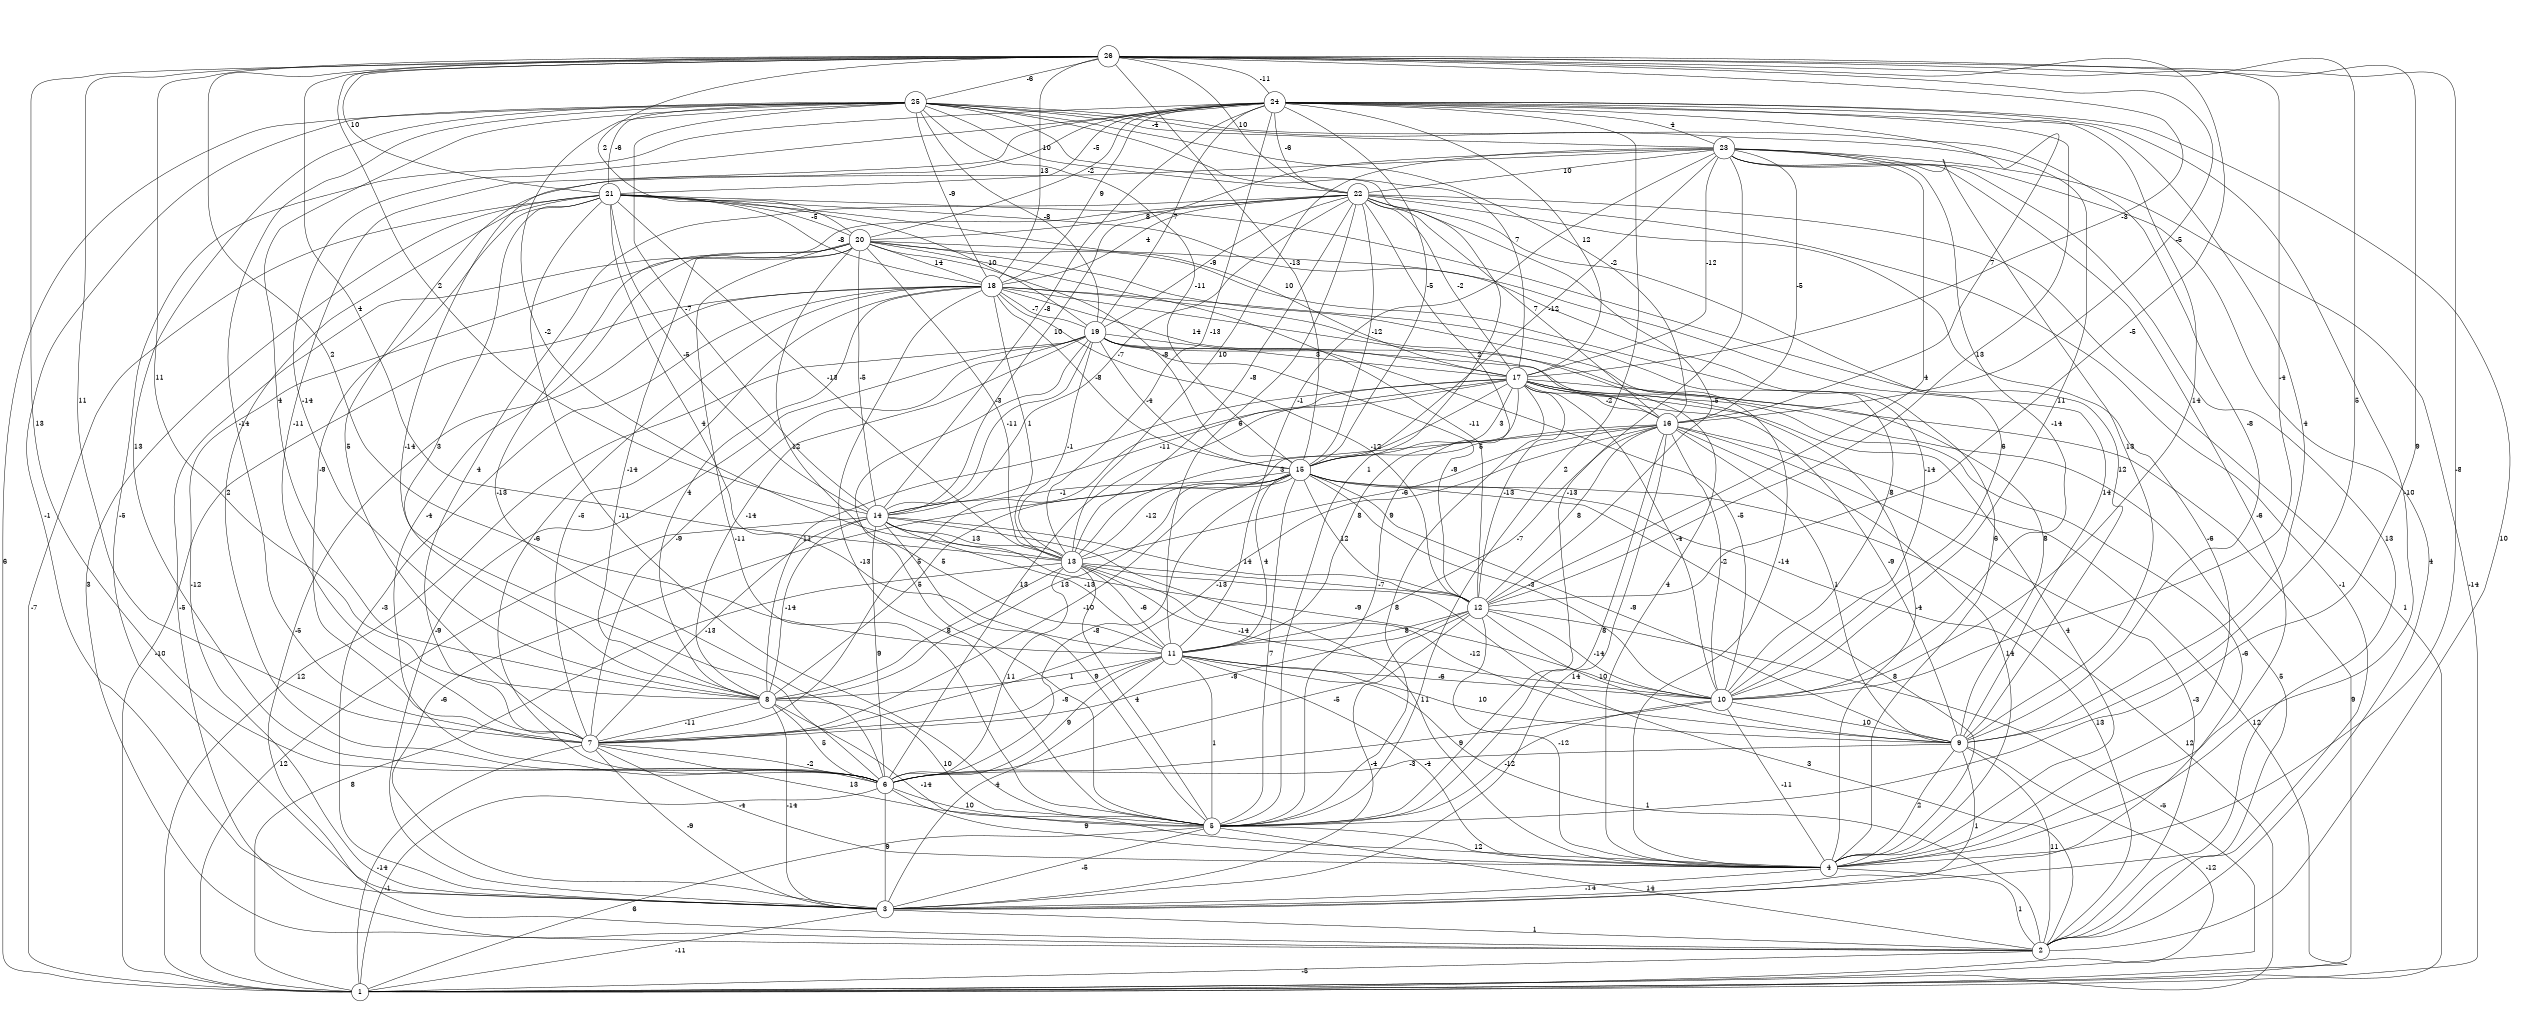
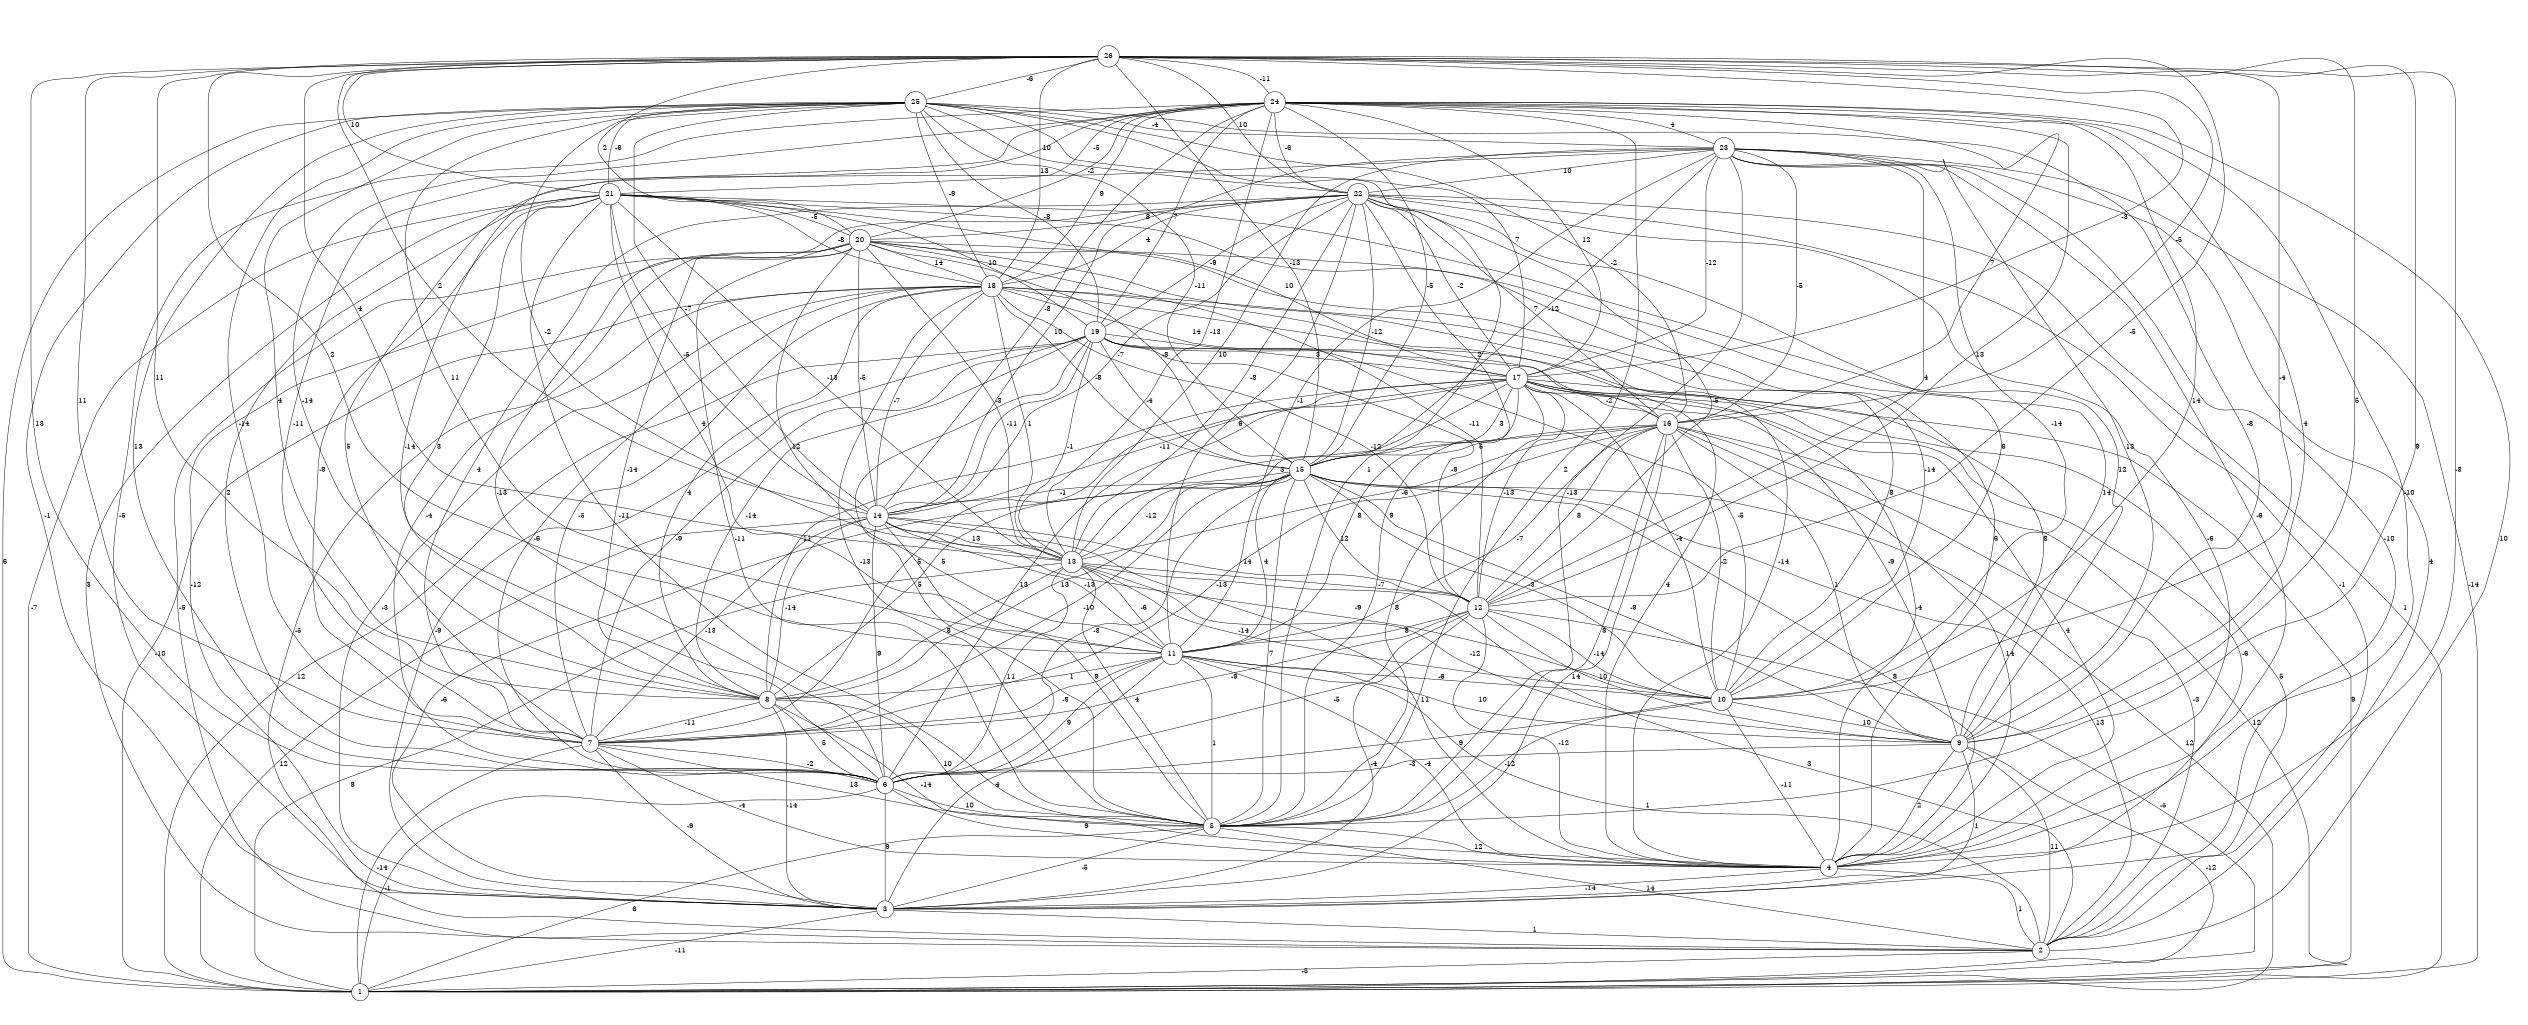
(1839, 141) -> (472, 425)
(1041, 316) -> (901, 385)
(2389, 539) -> (2389, 539)
